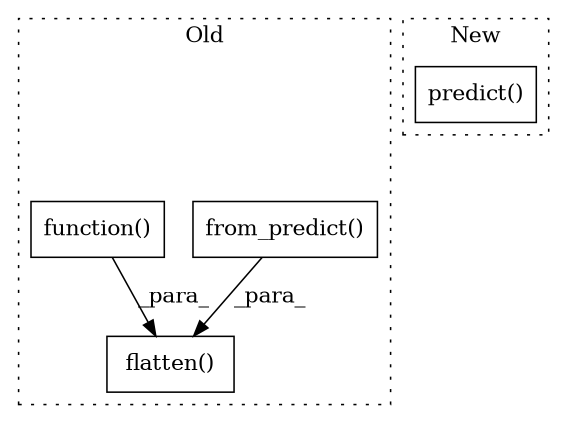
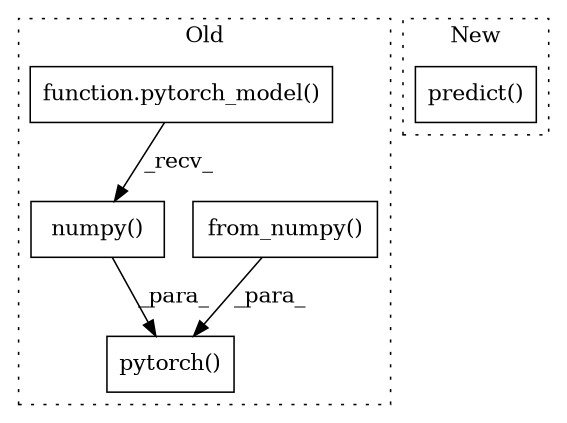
none -> (181, 95)
(98, 229) -> (98, 229)
(285, 229) -> (285, 229)
(170, 364) -> (170, 364)
